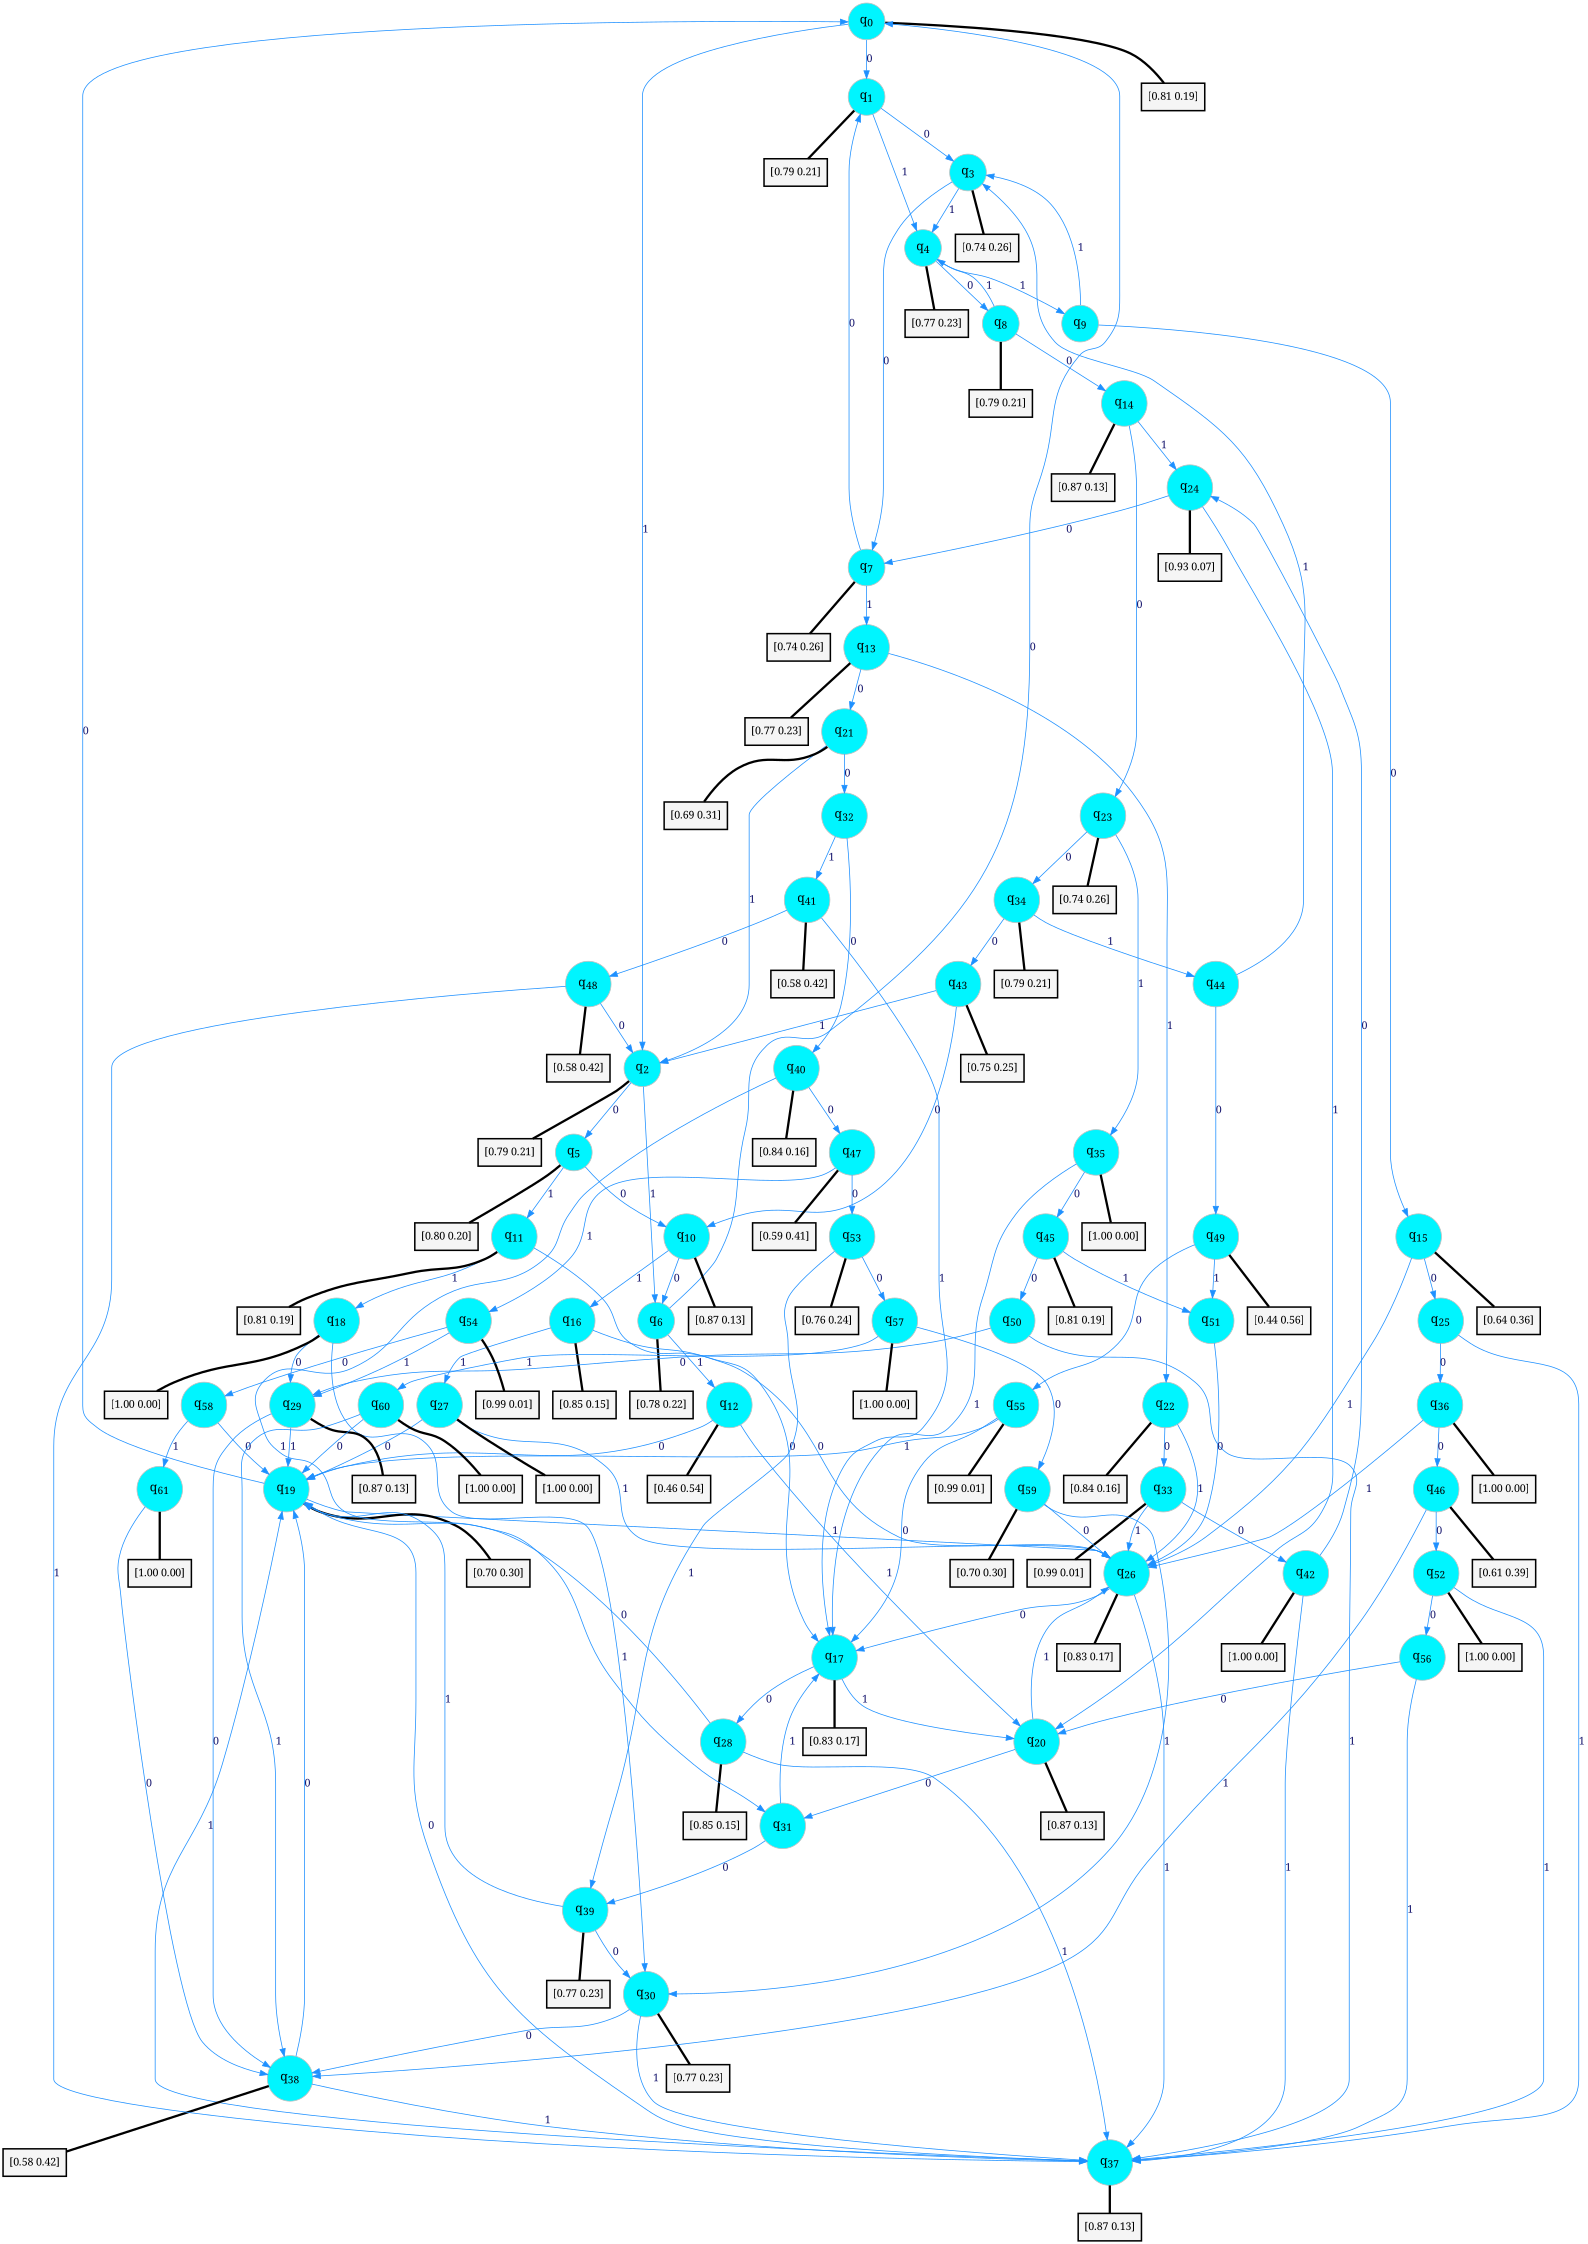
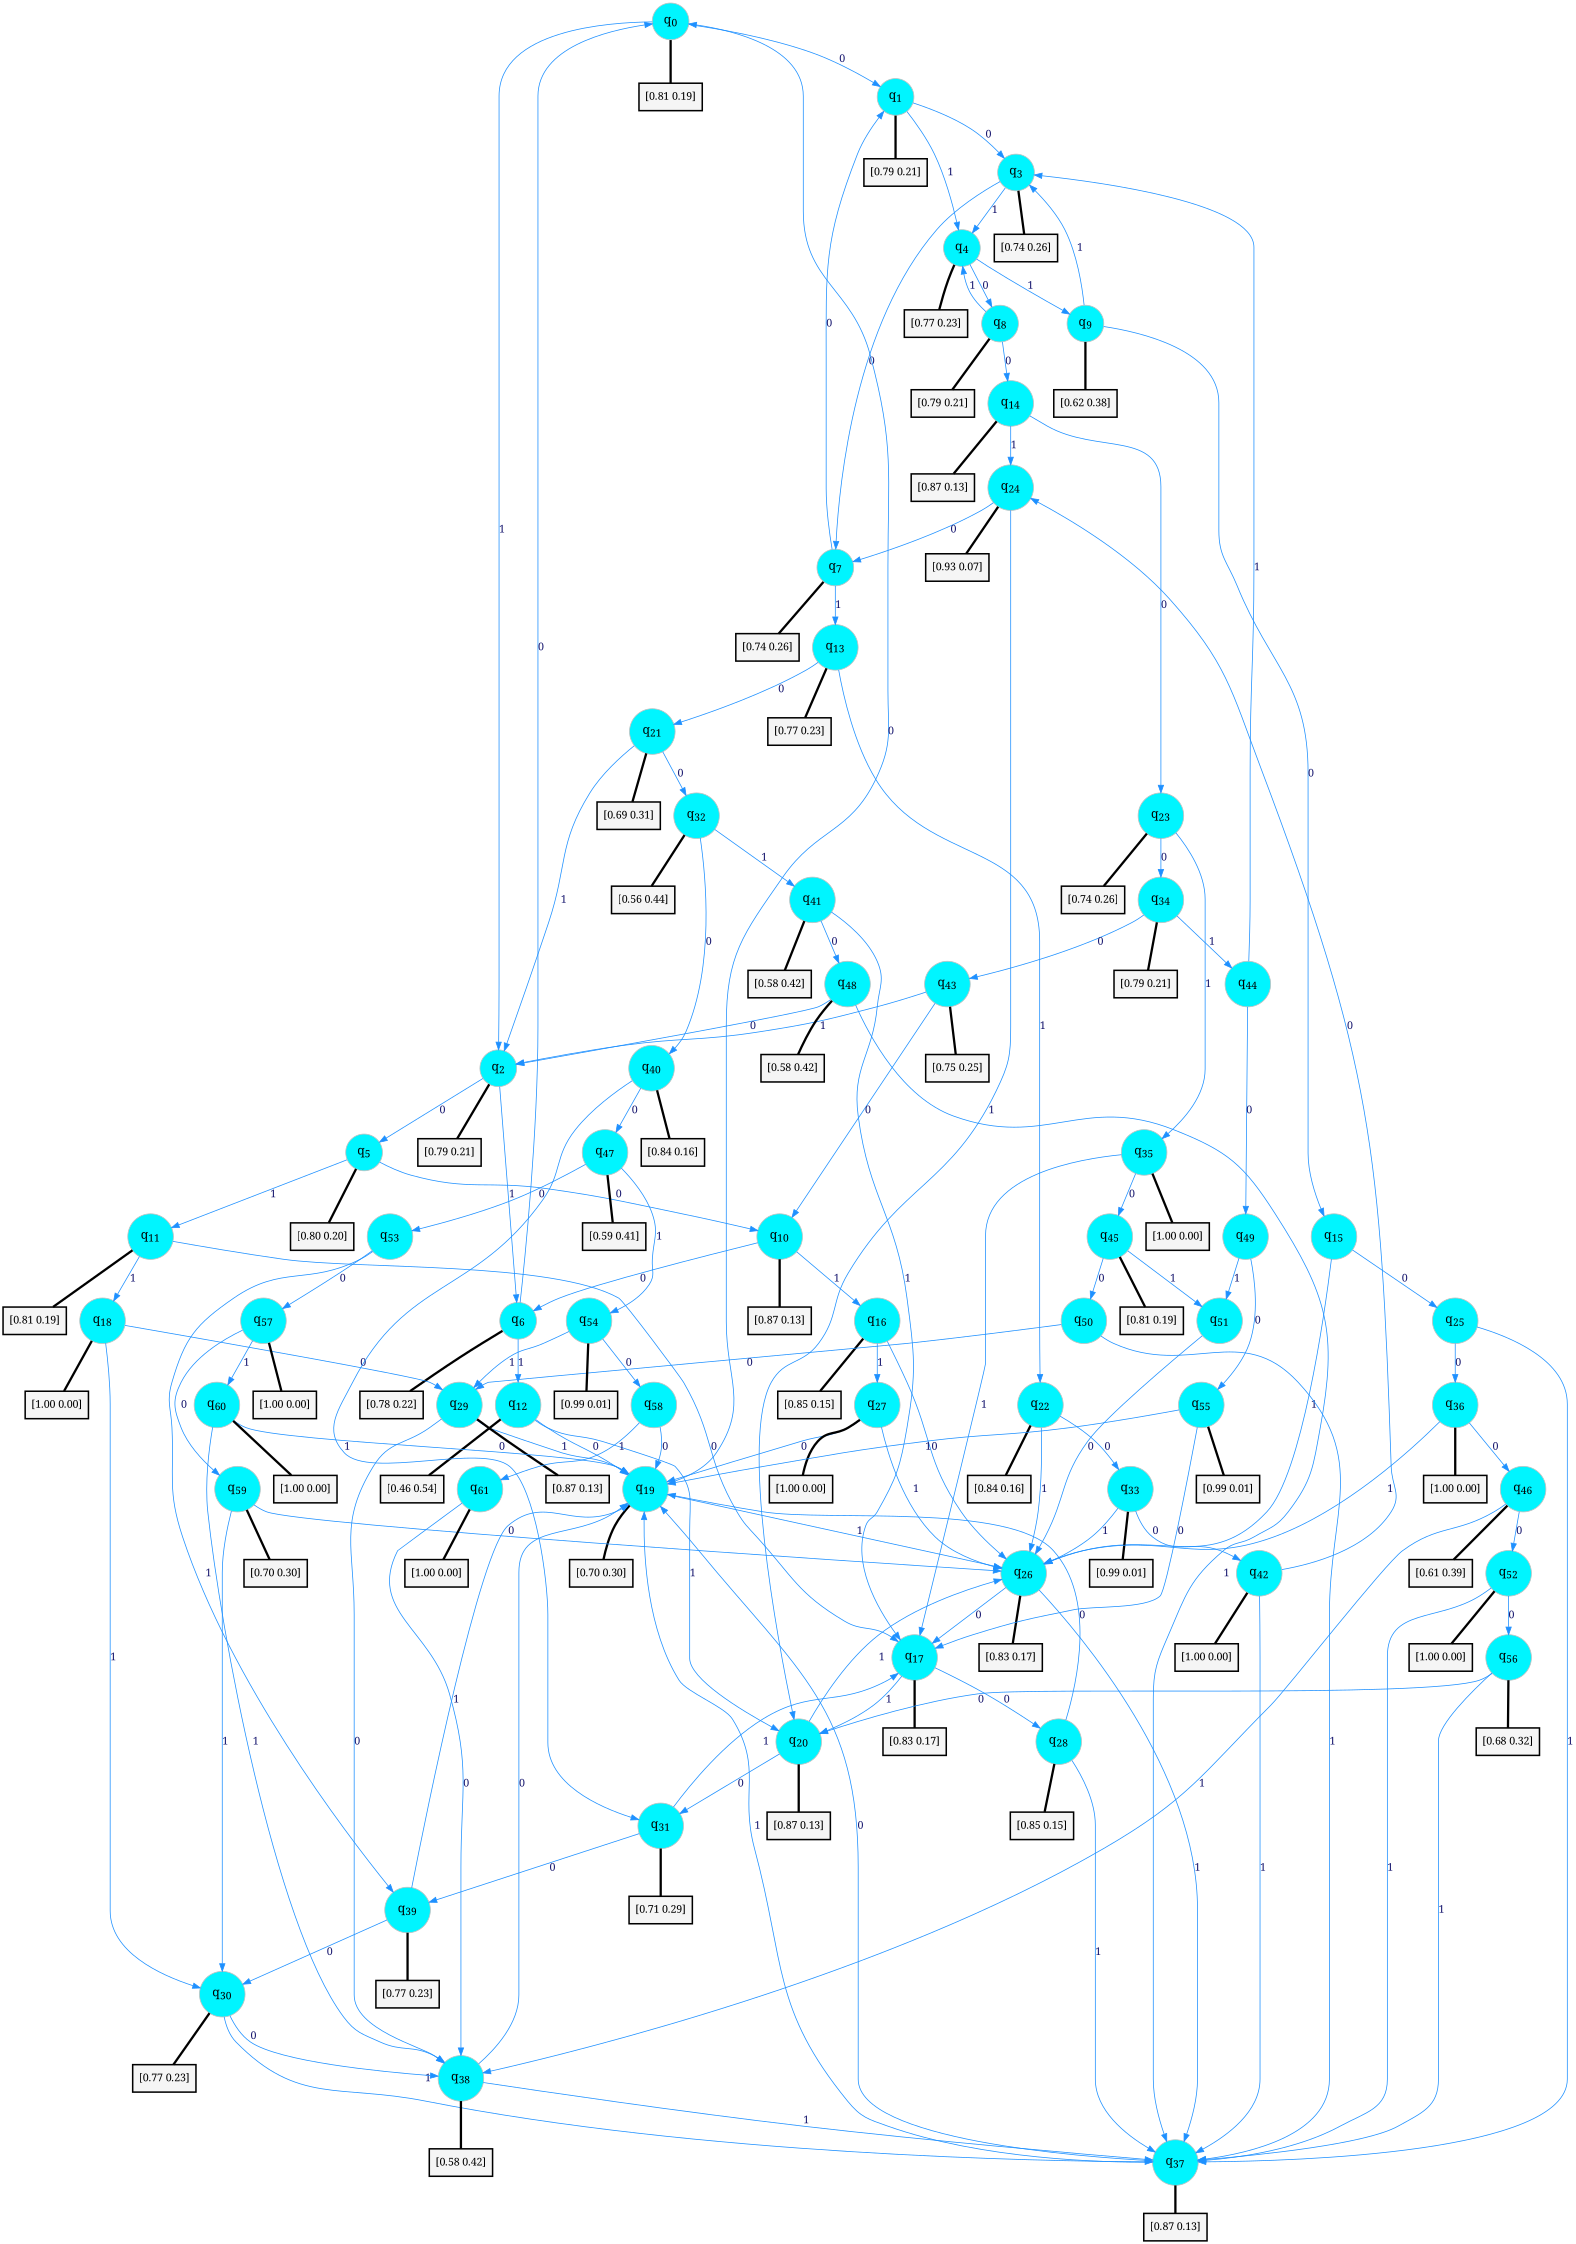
none -> (1085, 403)
none -> (643, 900)
(827, 1321) -> none
(1279, 1321) -> none
(1509, 1321) -> none
none -> (1508, 1742)
none -> (661, 1910)
